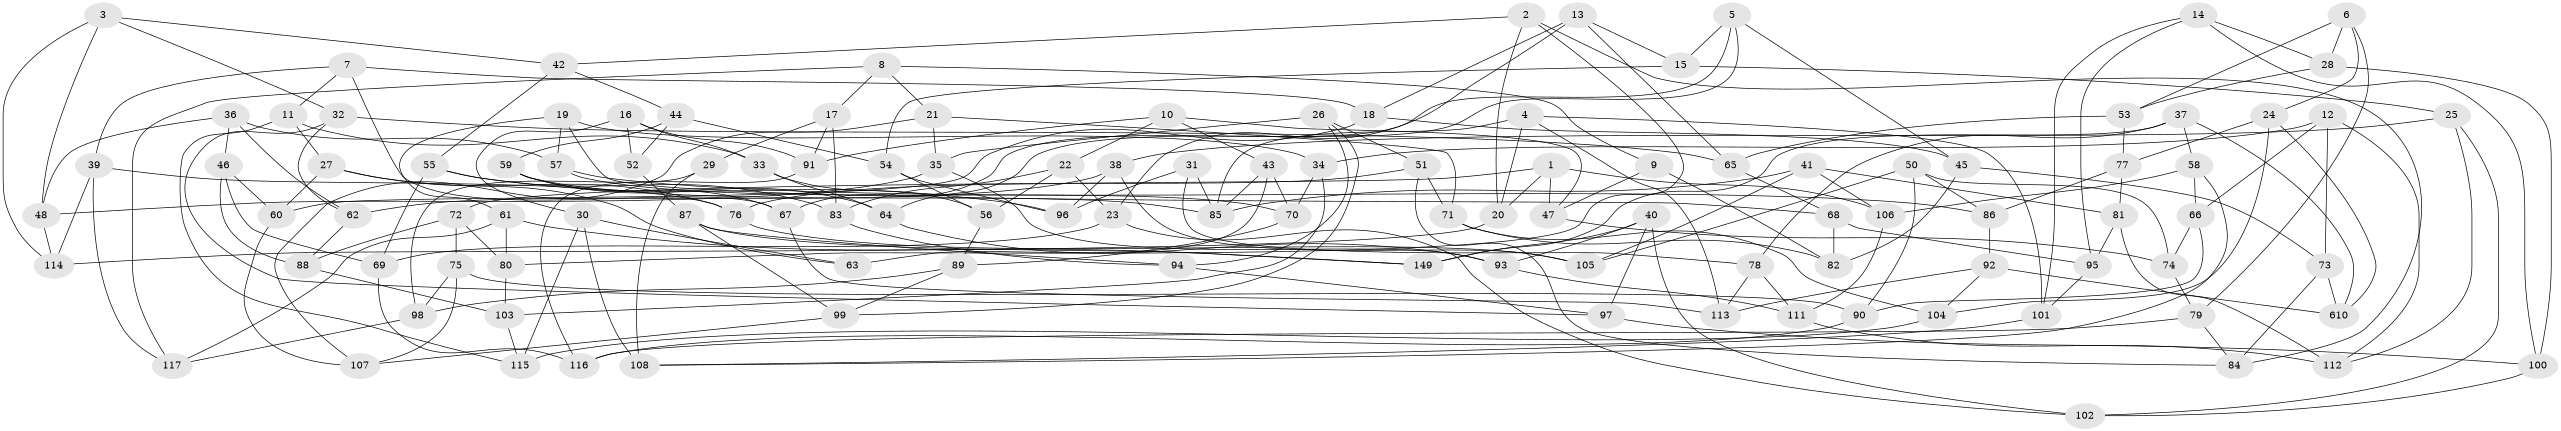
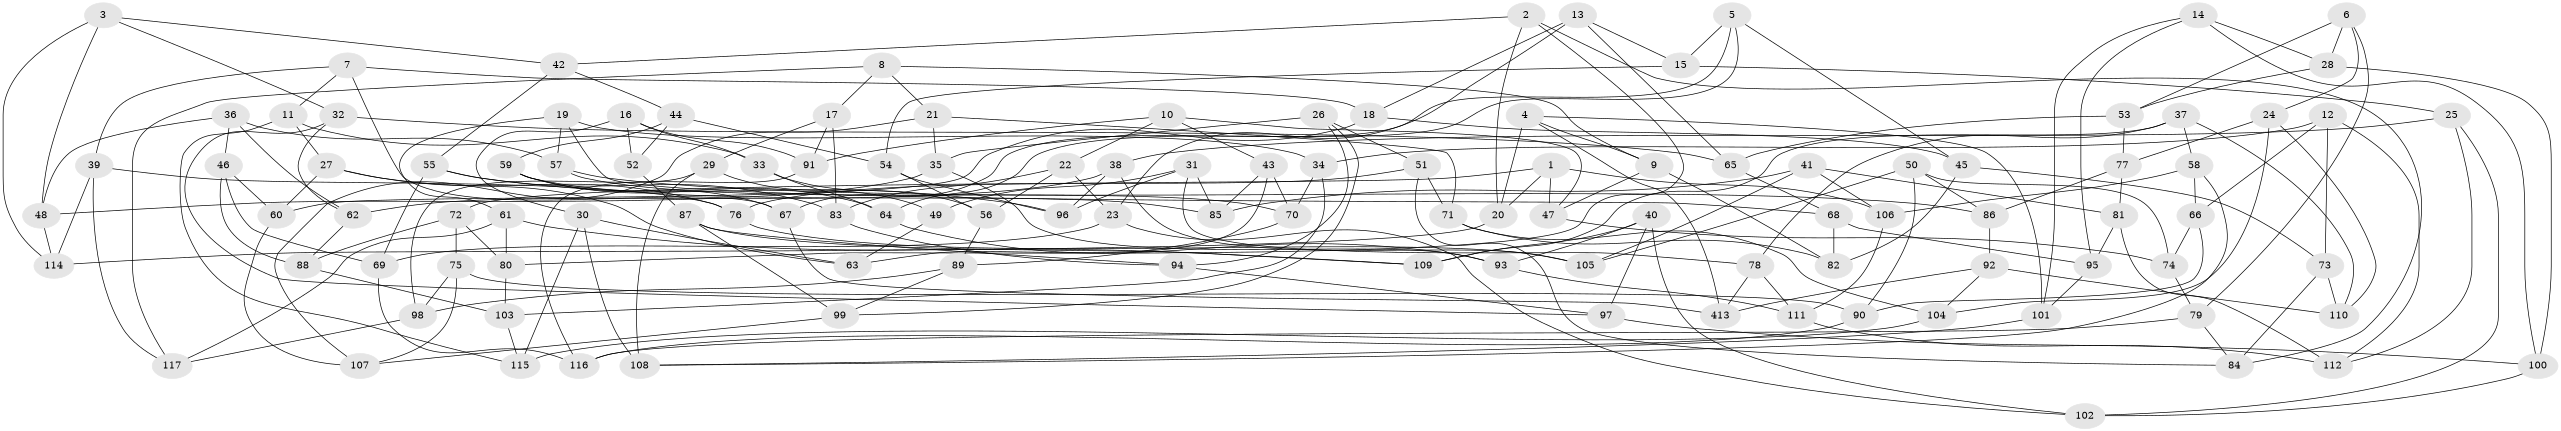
(1346, 133) -> (1590, 141)
none -> (936, 216)
(1423, 266) -> (1423, 266)
(1720, 316) -> (1720, 316)
(2339, 316) -> (2339, 316)
